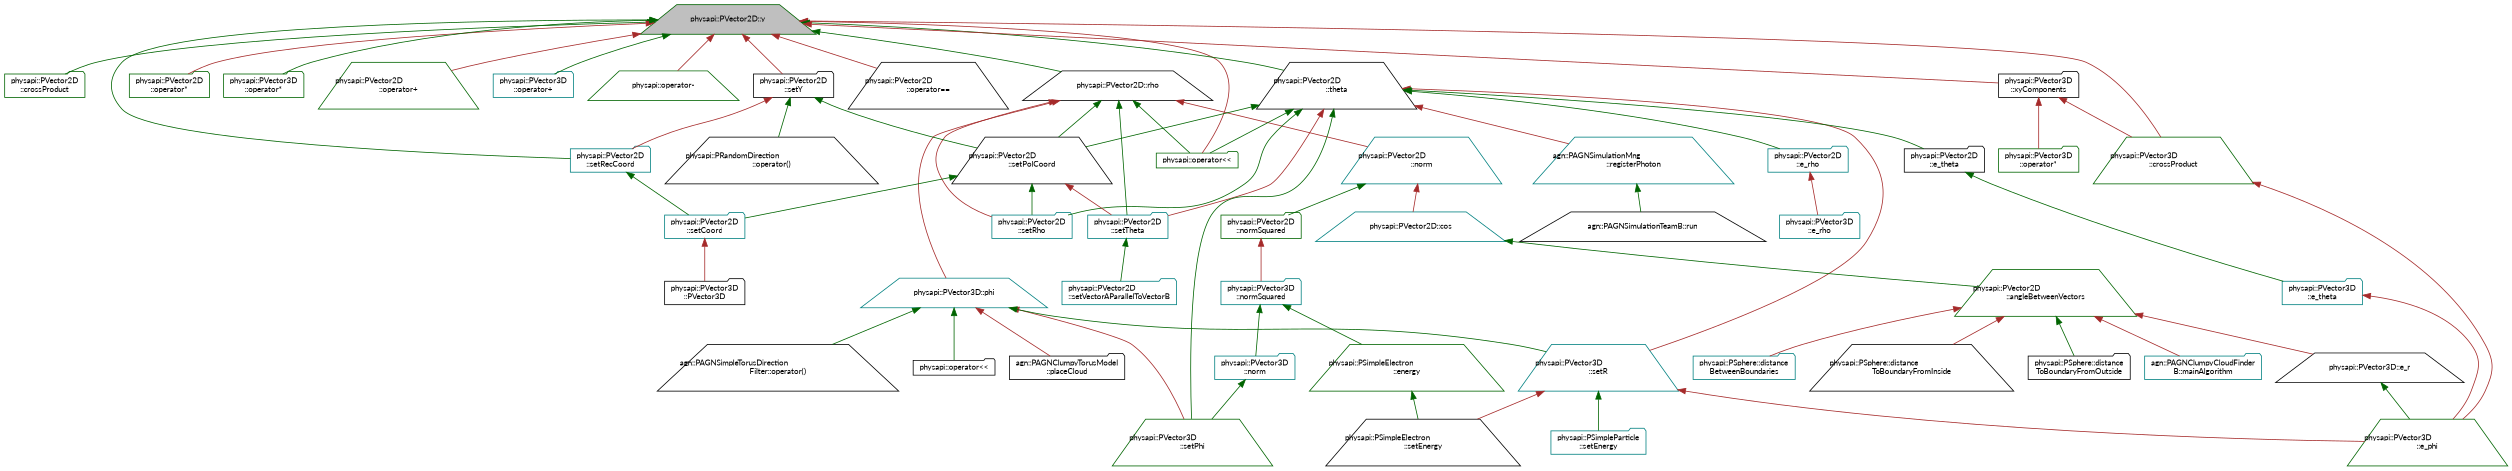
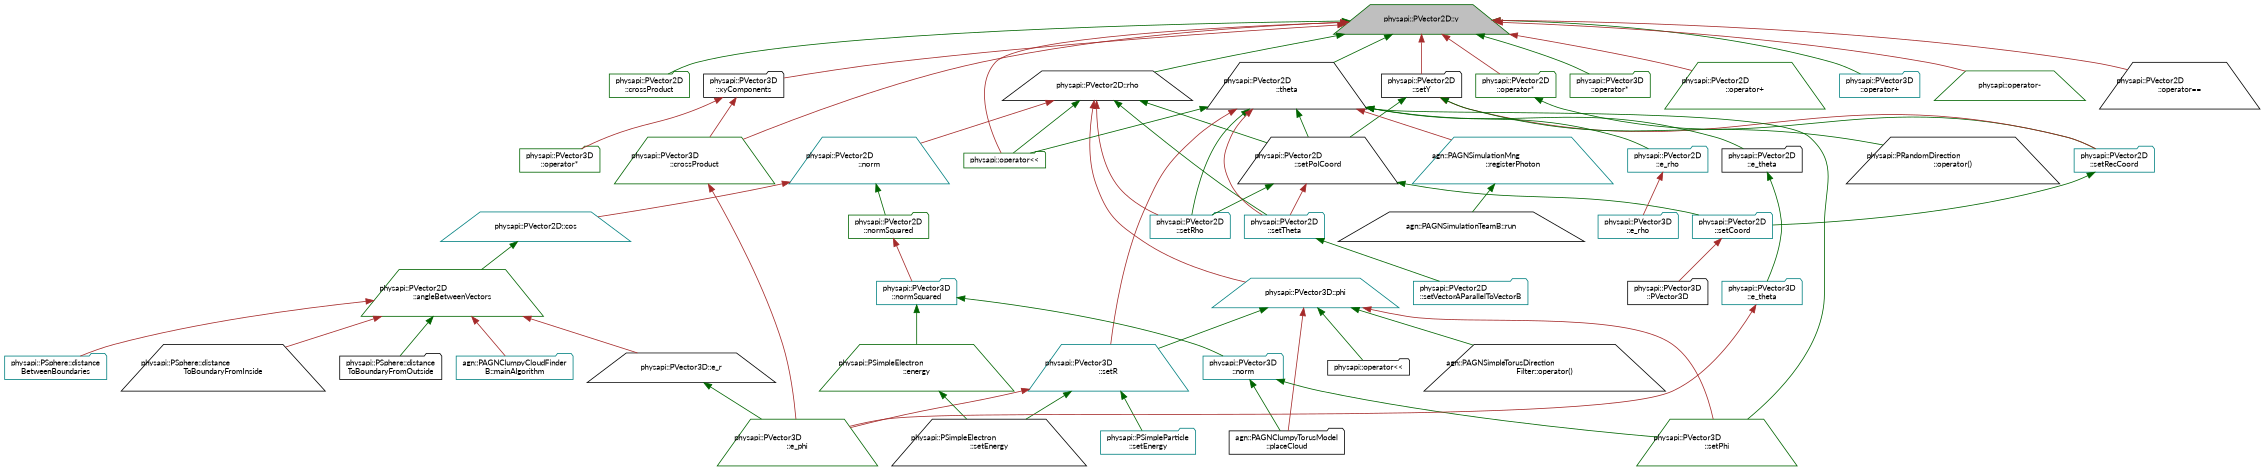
(115, 73) -> (1833, 122)
(1507, 407) -> (1045, 407)
none -> (1267, 409)
